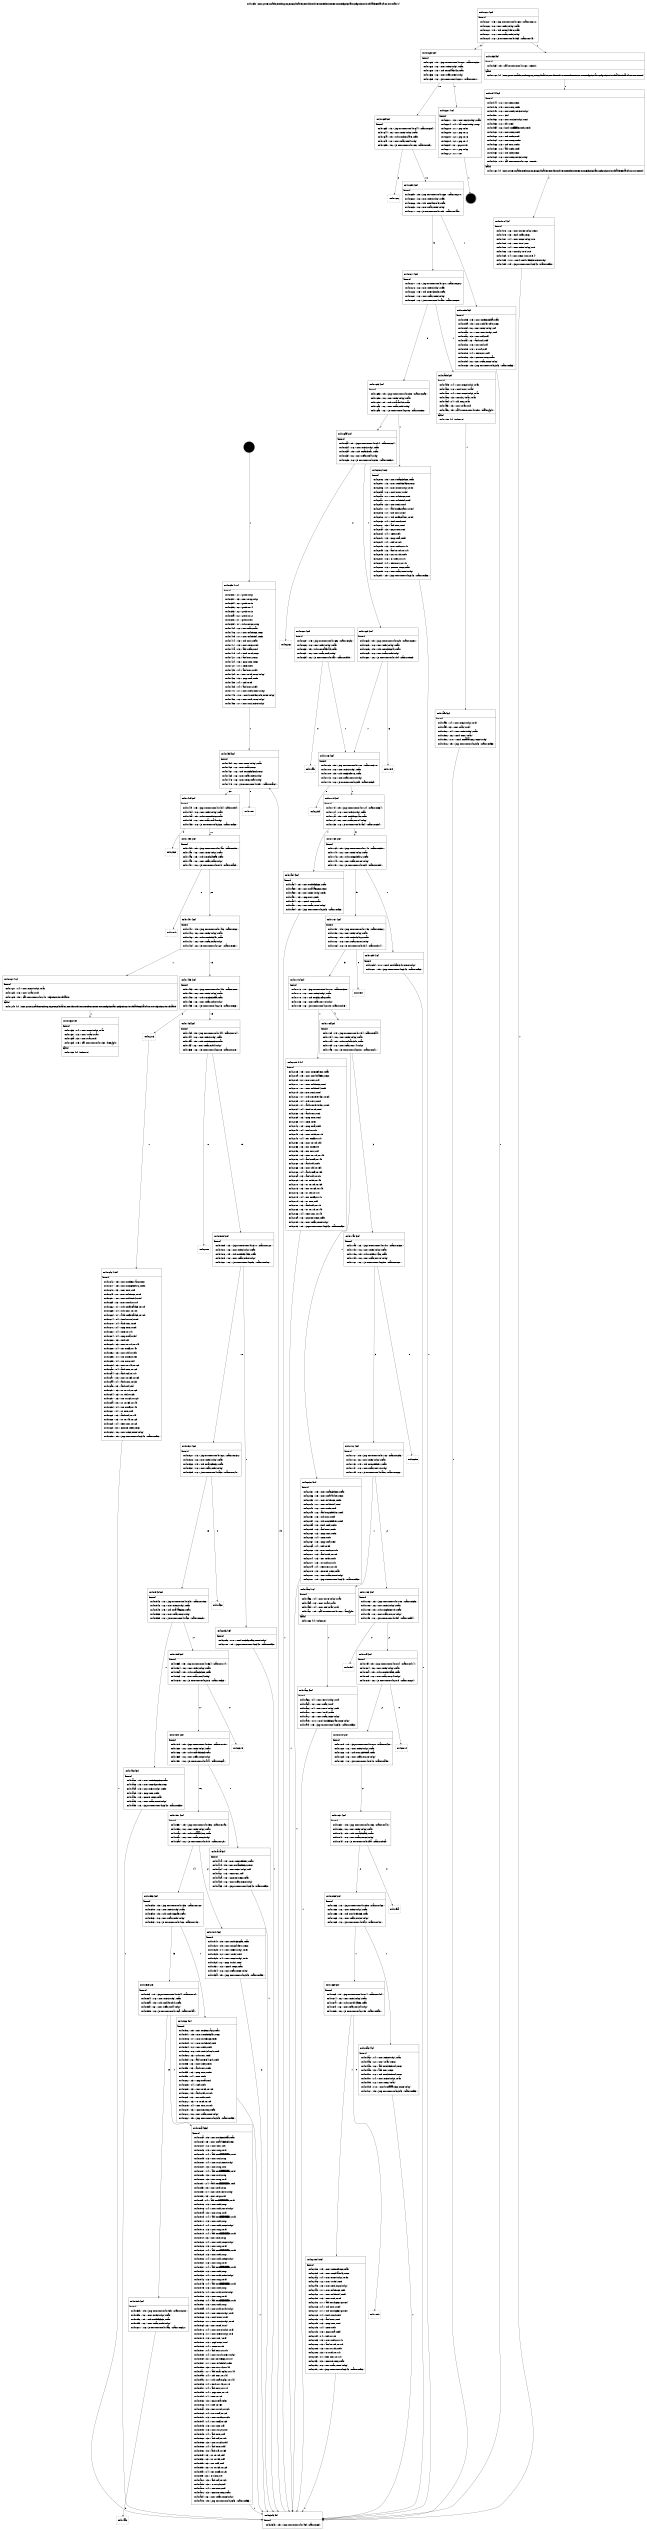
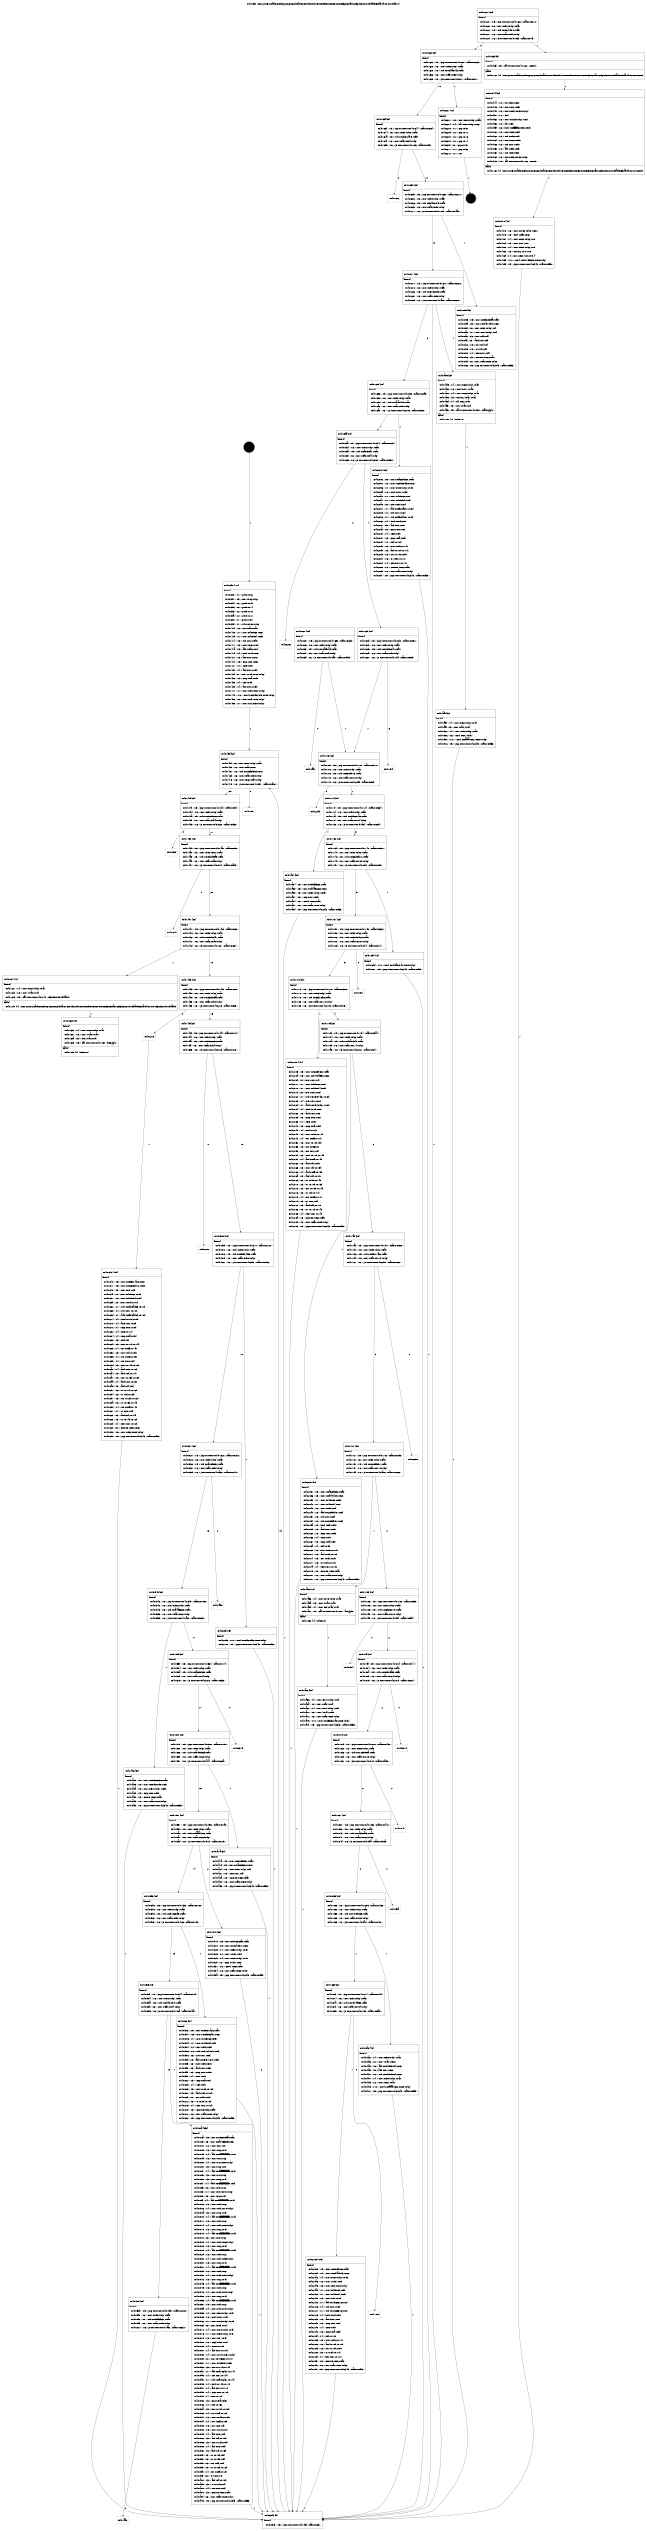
(499, 1510) -> (433, 1460)
none -> (400, 1829)
